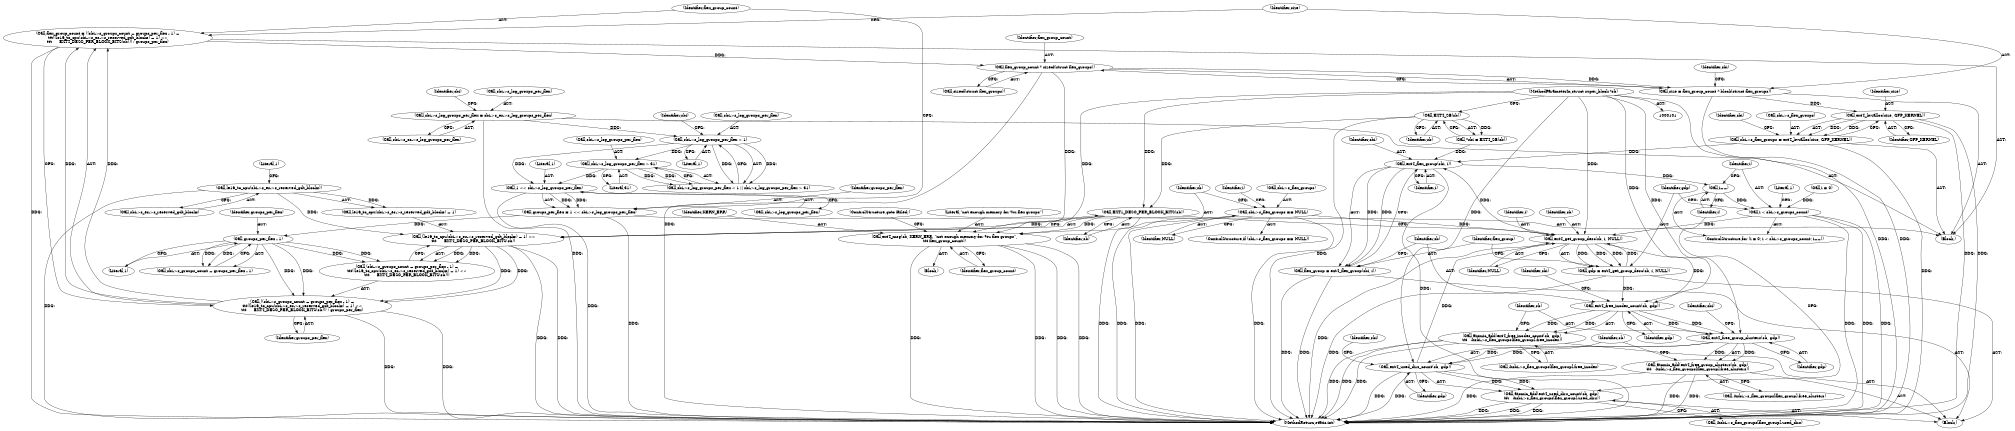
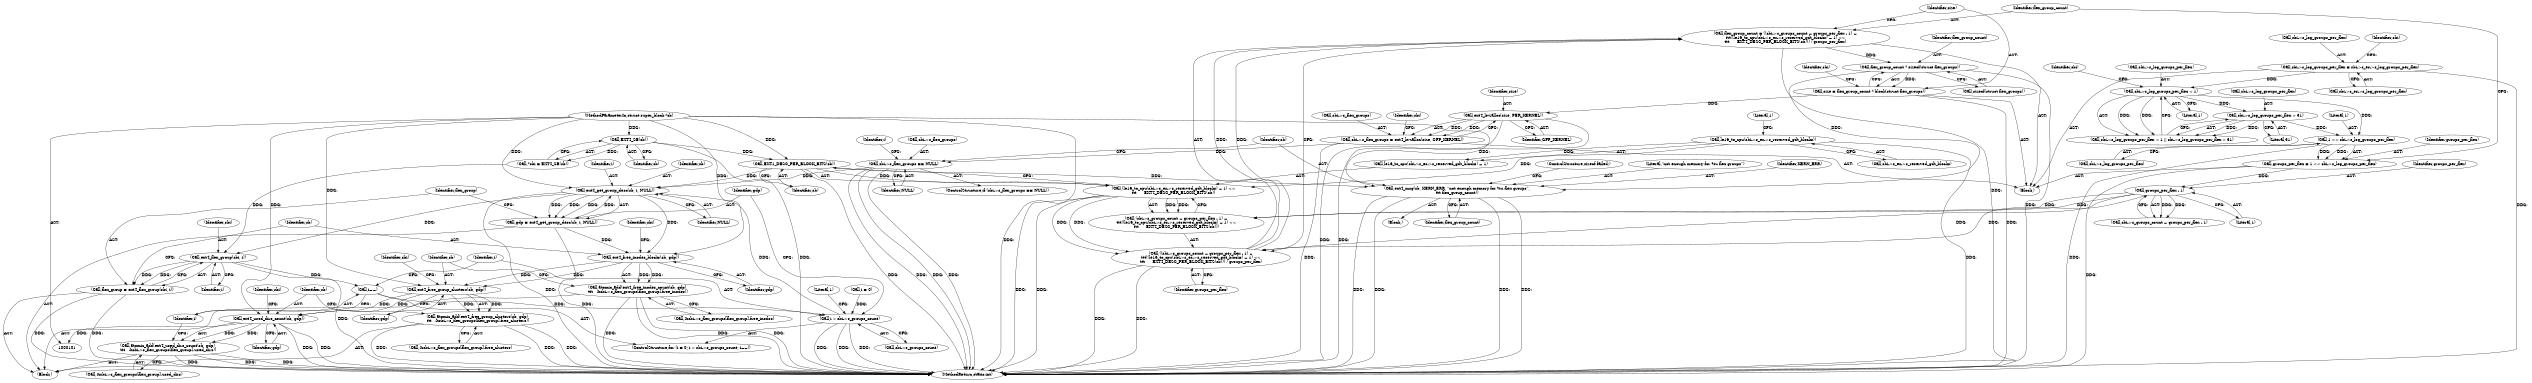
(1515, 104) -> (635, 128)
(1885, 116) -> (1503, 116)
(1612, 152) -> (1147, 153)
(880, 212) -> (1579, 164)
(1404, 225) -> (752, 176)
(1454, 266) -> (154, 326)
(1622, 306) -> (640, 258)
none -> (911, 348)
